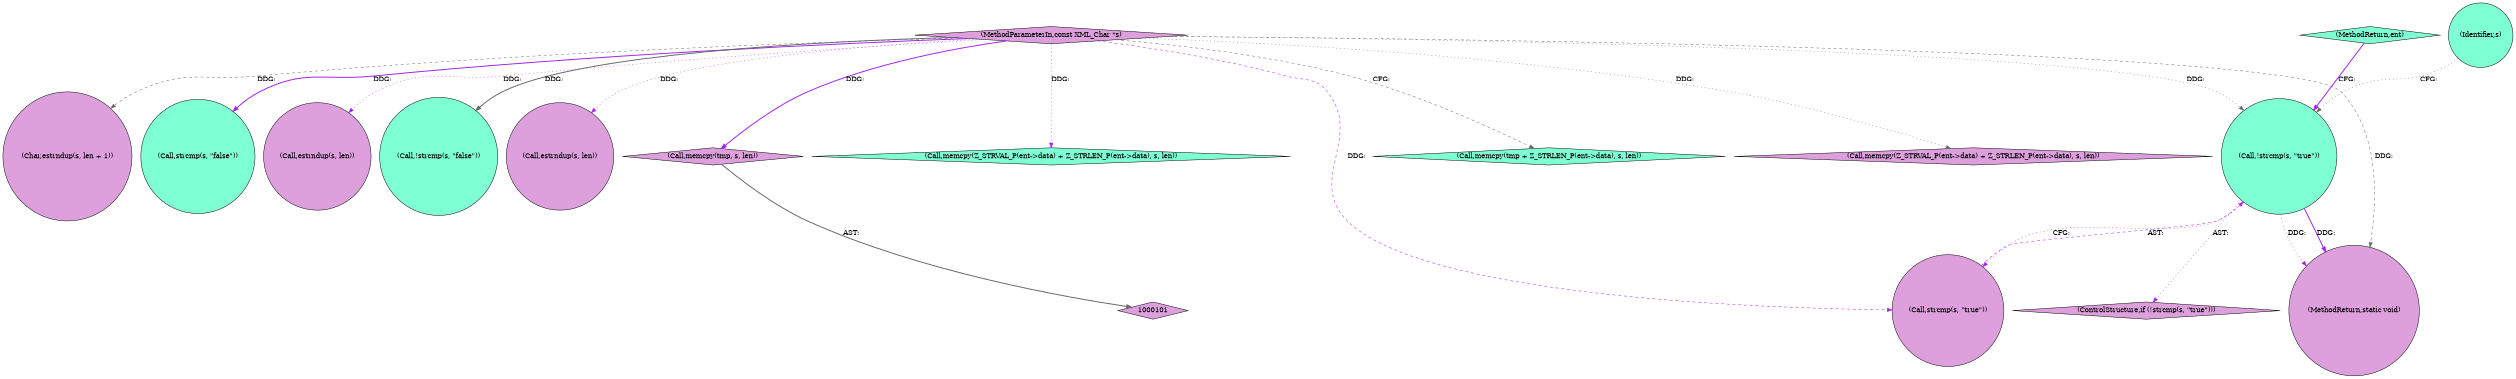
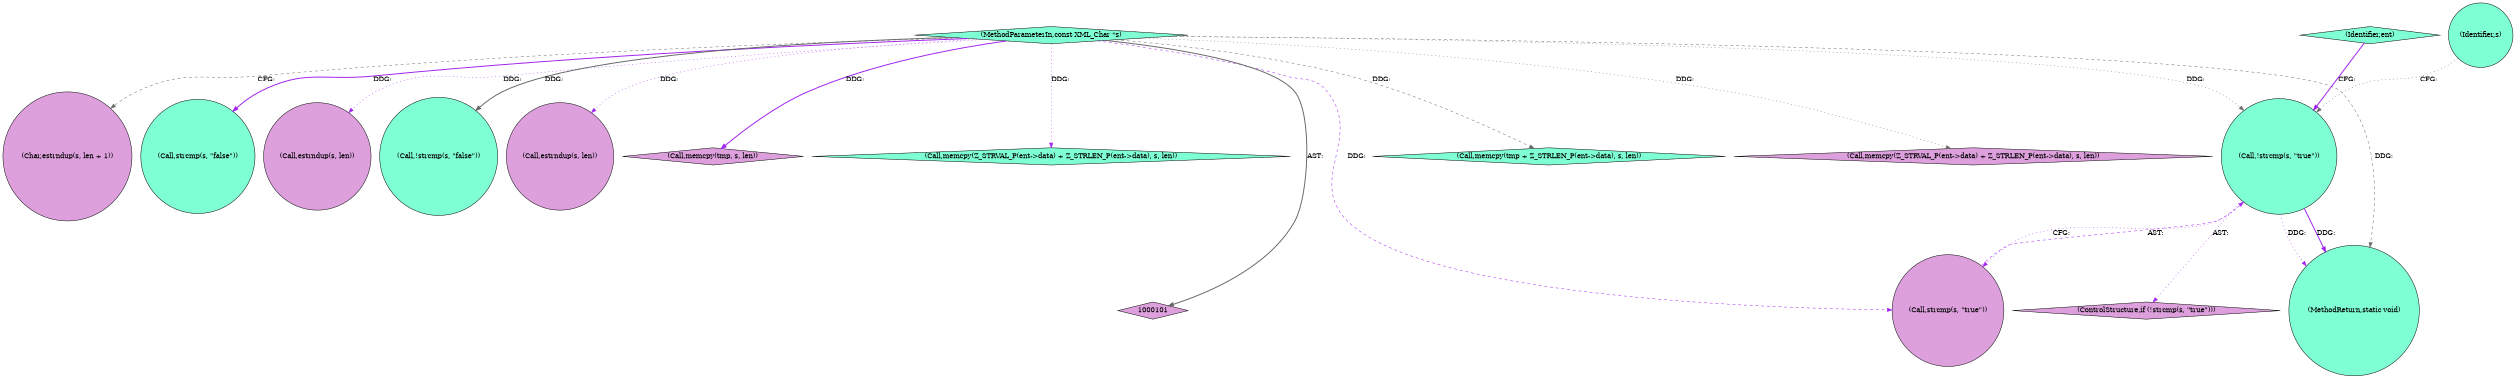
(1051, 35) -> (1051, 35)
(2370, 35) -> (2370, 35)
(267, 80) -> (267, 80)
(1383, 80) -> (1383, 80)
(915, 260) -> (1306, 132)
(2354, 311) -> (2354, 311)
